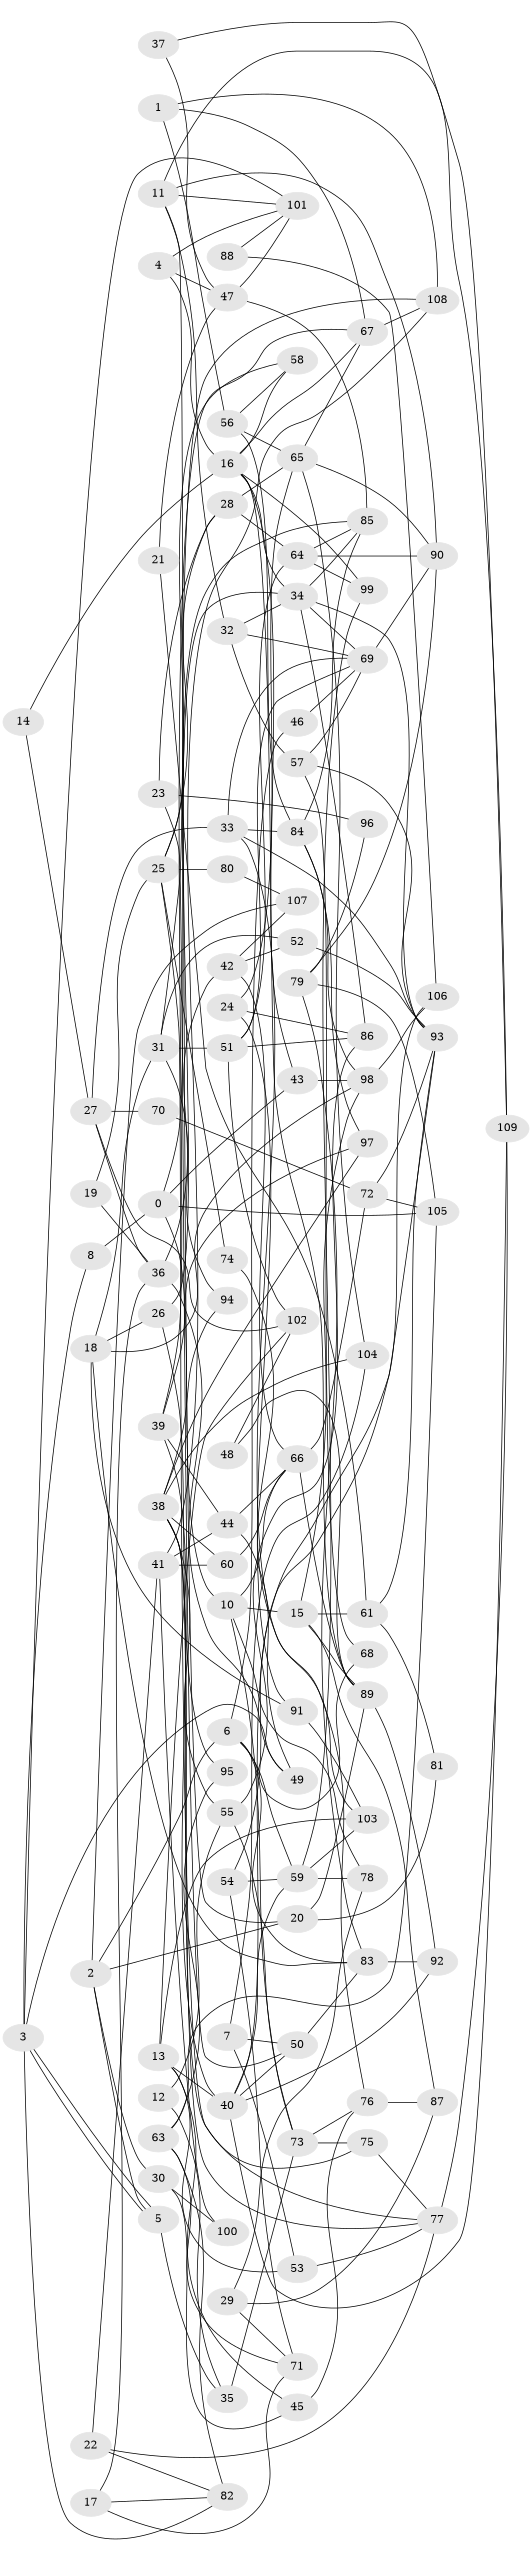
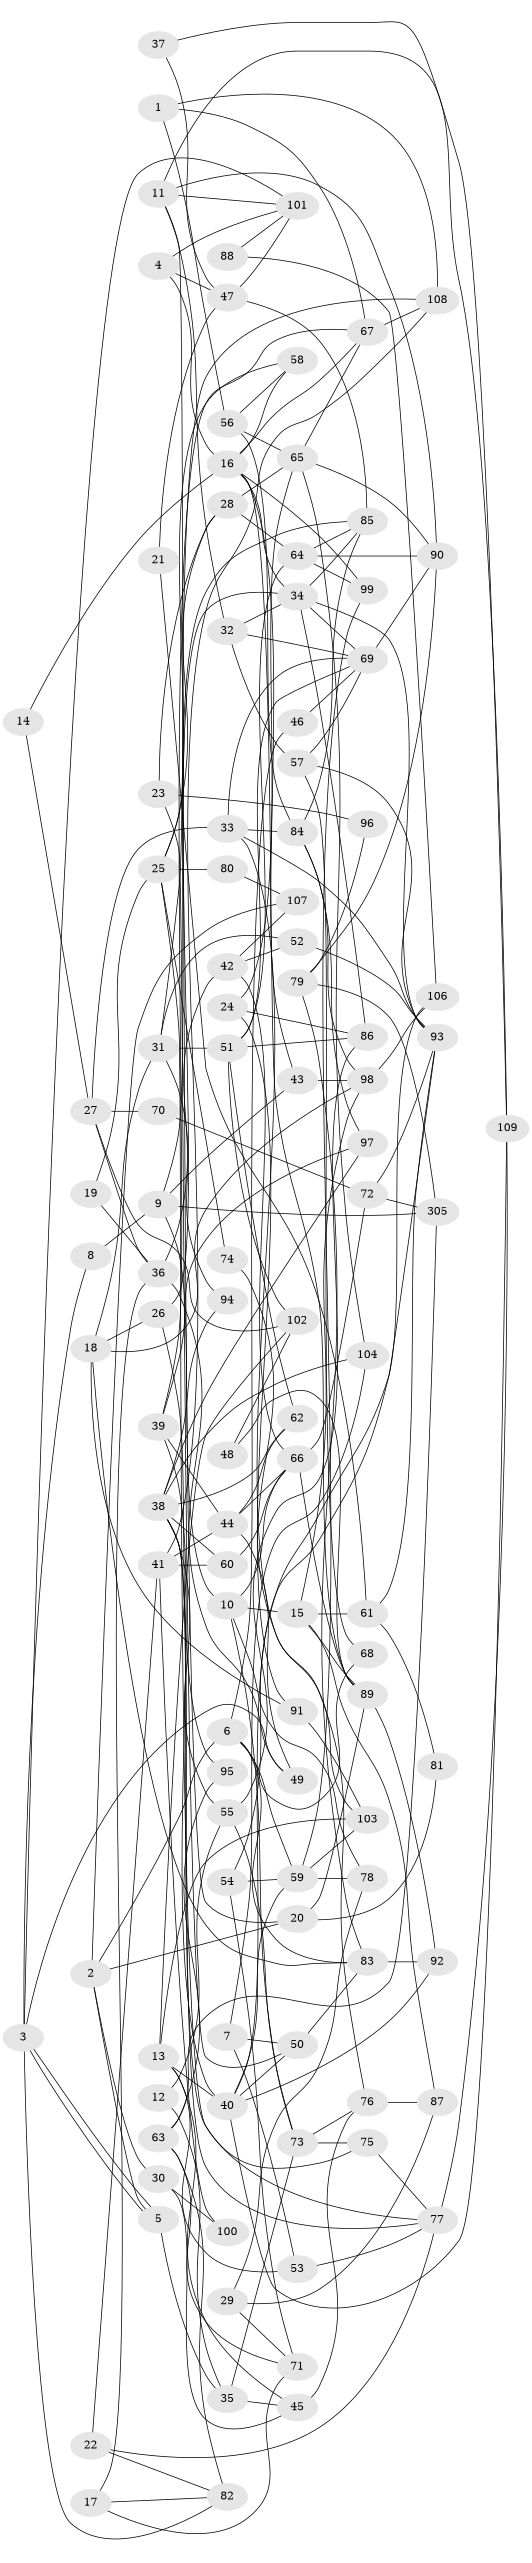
(159, 1204) -> (159, 1204)
(437, 1212) -> (437, 1212)
none -> (297, 1419)
none -> (262, 2403)
